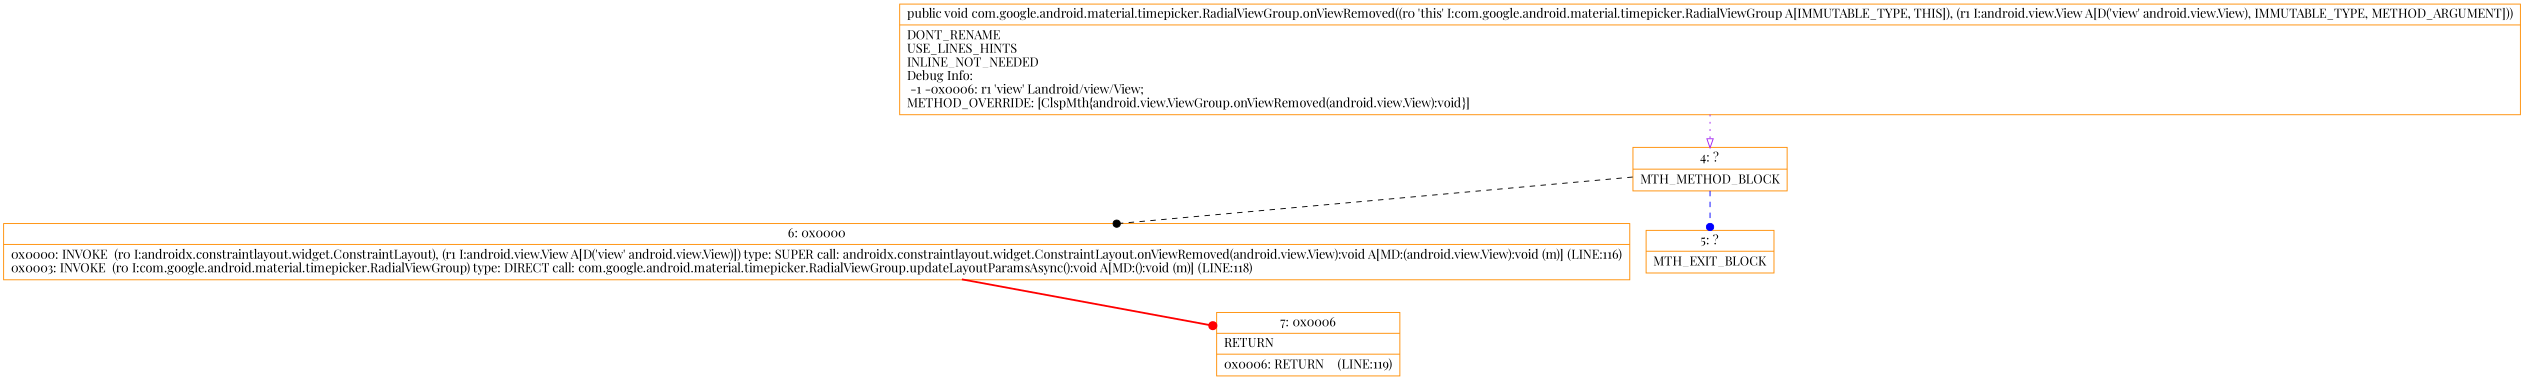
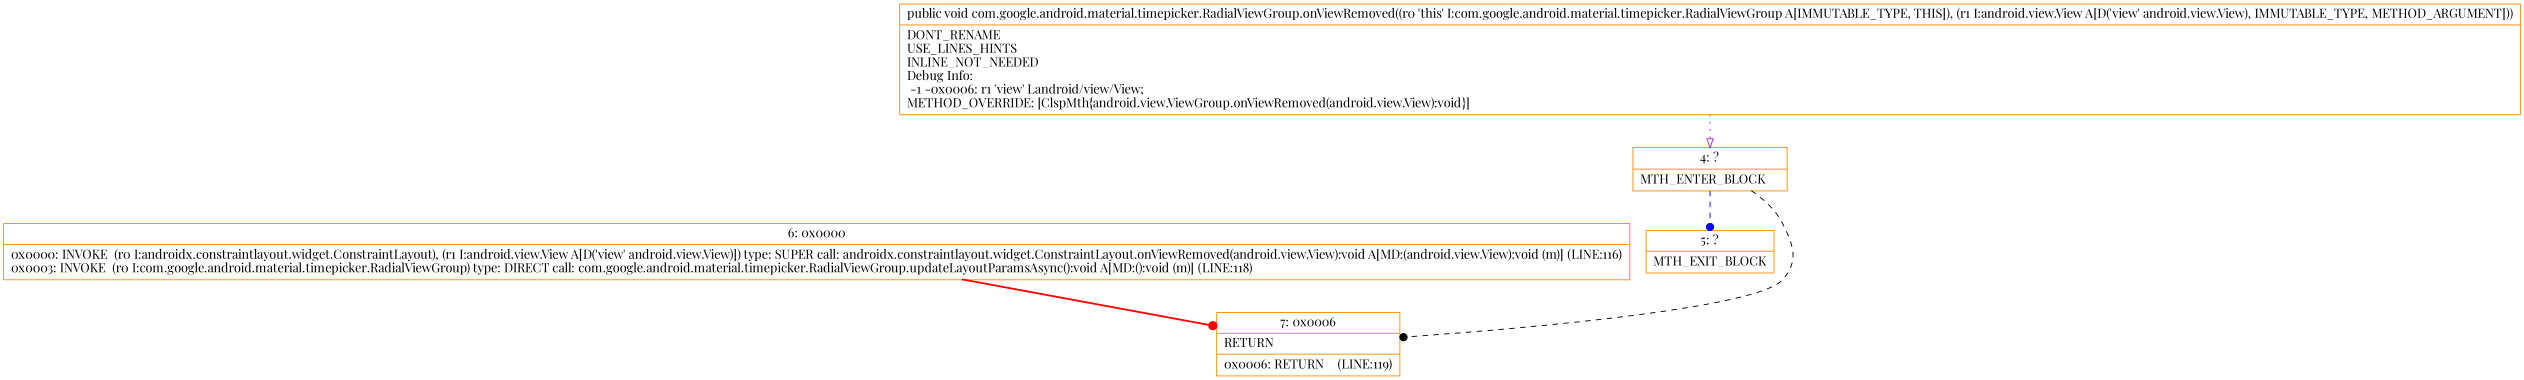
(1710, 180) -> (1703, 180)
(1377, 200) -> (1650, 313)
